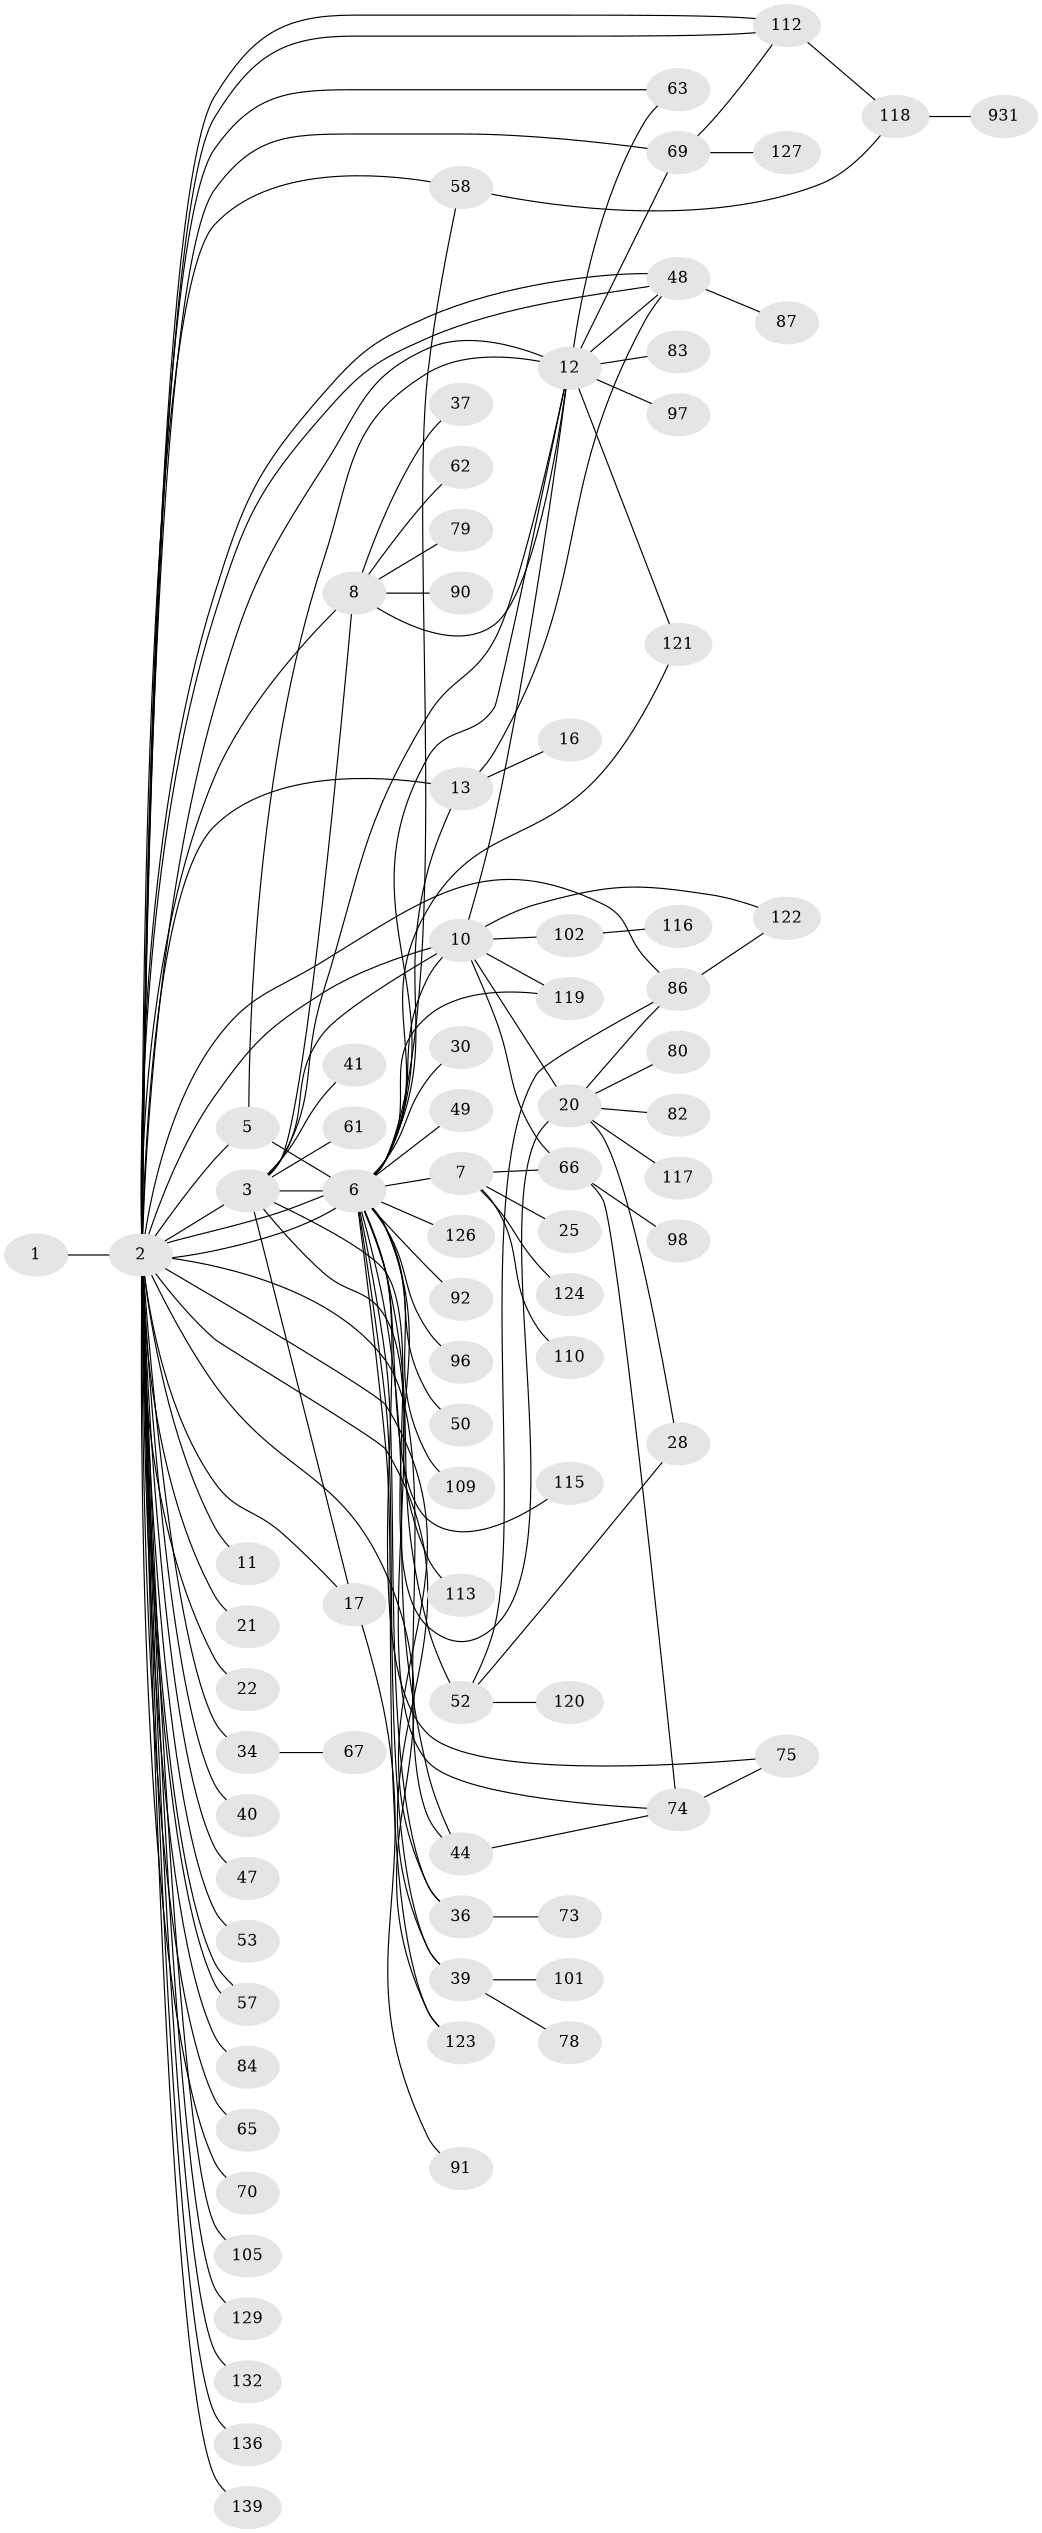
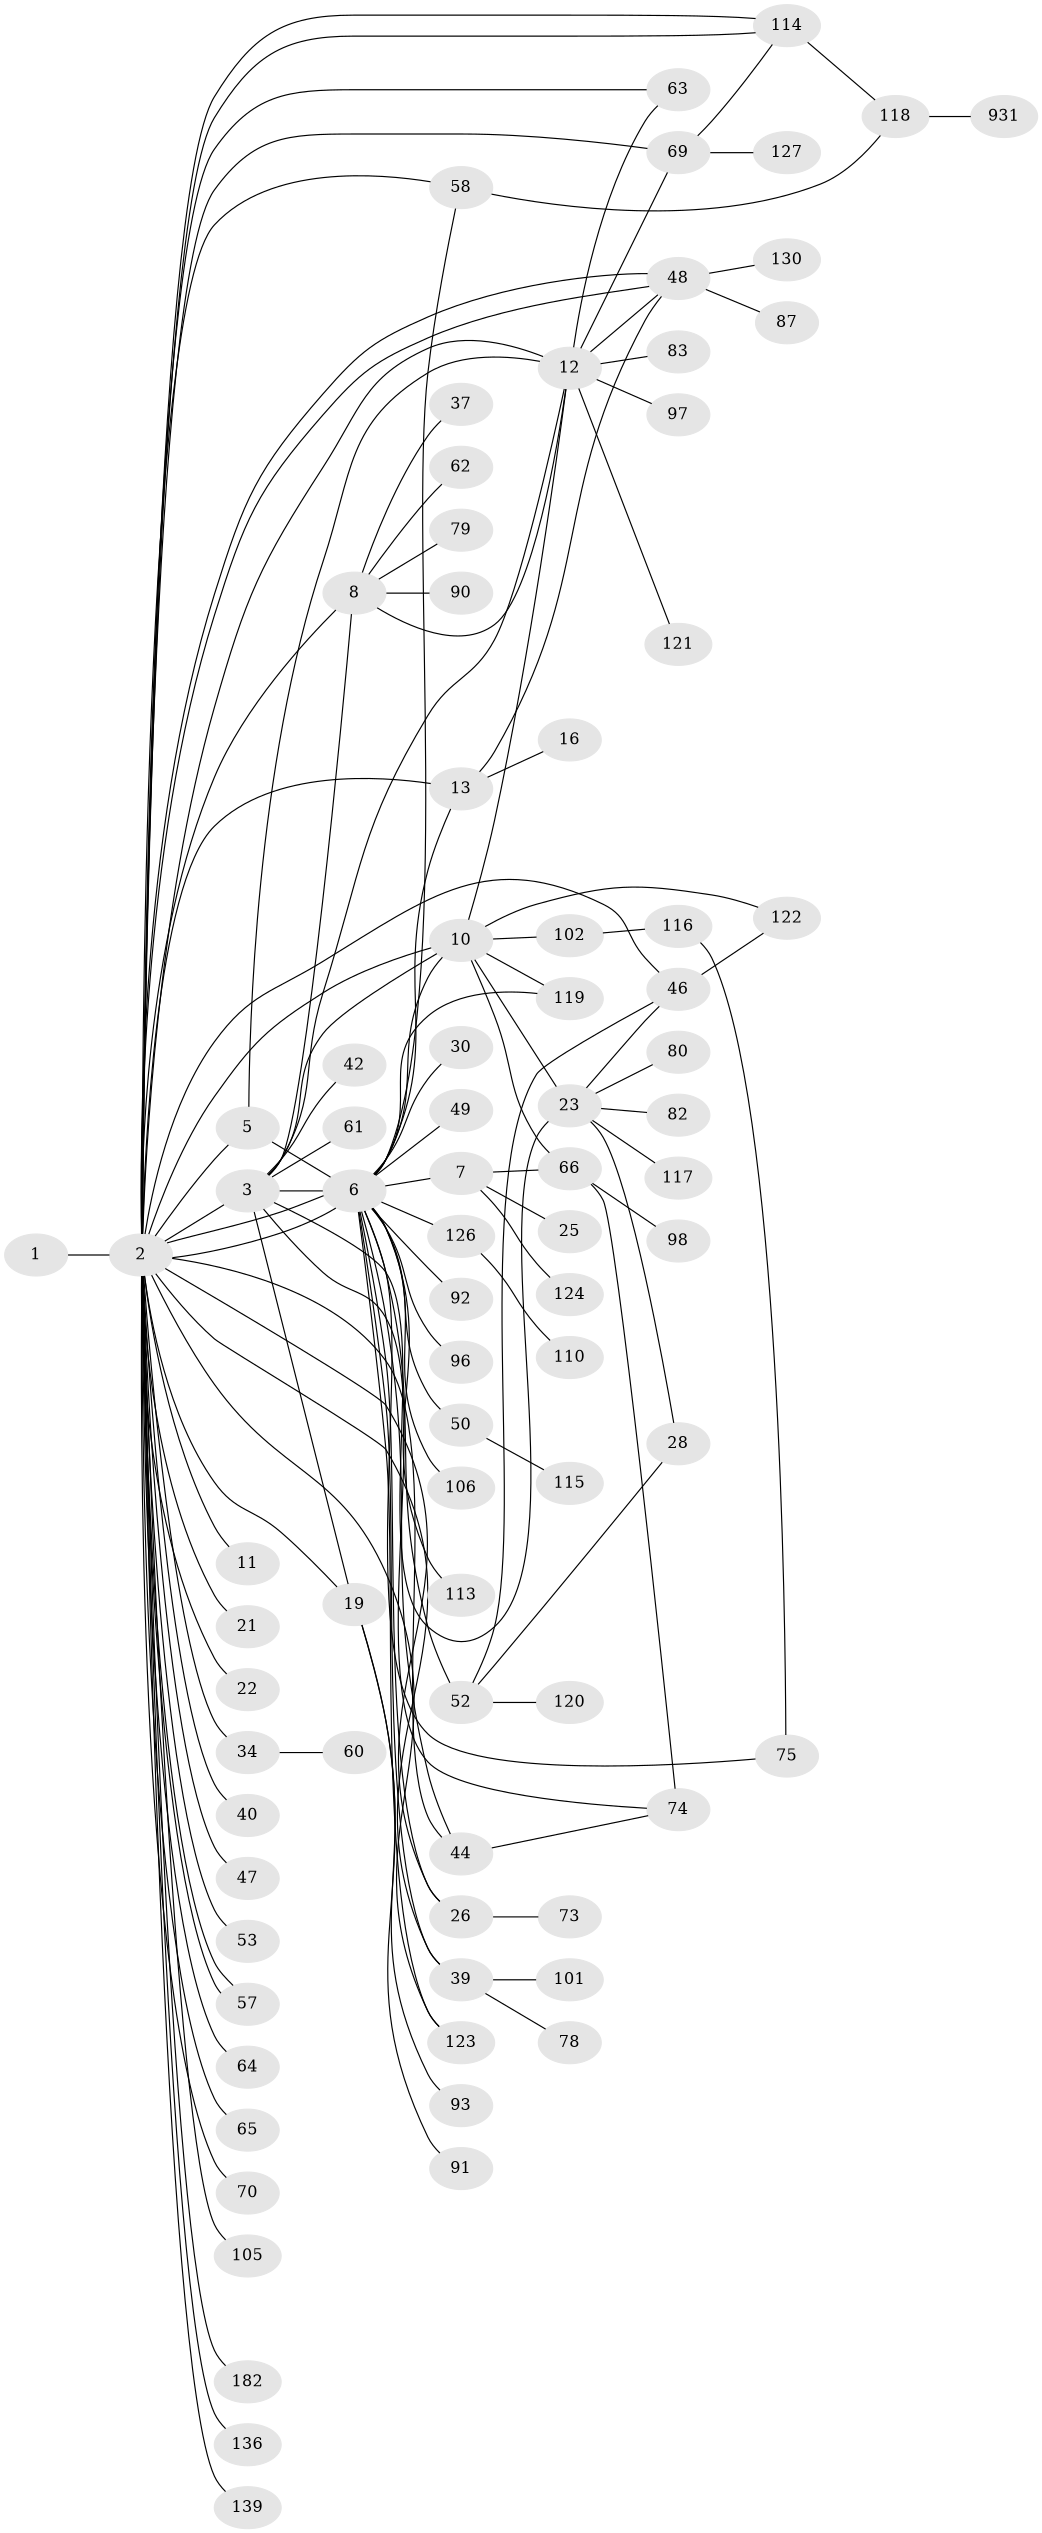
(787, 26) -> (787, 26)
none -> (787, 260)
(434, 749) -> none
(450, 879) -> none
(678, 989) -> (678, 989)
(354, 1065) -> (354, 1065)
(570, 1106) -> (570, 1106)
(515, 1261) -> (516, 1297)
(461, 1488) -> (461, 1488)
(433, 1523) -> (515, 1454)
(354, 1605) -> (354, 1605)
(354, 1753) -> (354, 1753)
(733, 1783) -> (772, 1334)
(461, 1917) -> (461, 1917)
(248, 2067) -> (248, 2067)
none -> (461, 2106)
(248, 2319) -> none
(248, 2382) -> (248, 2382)
